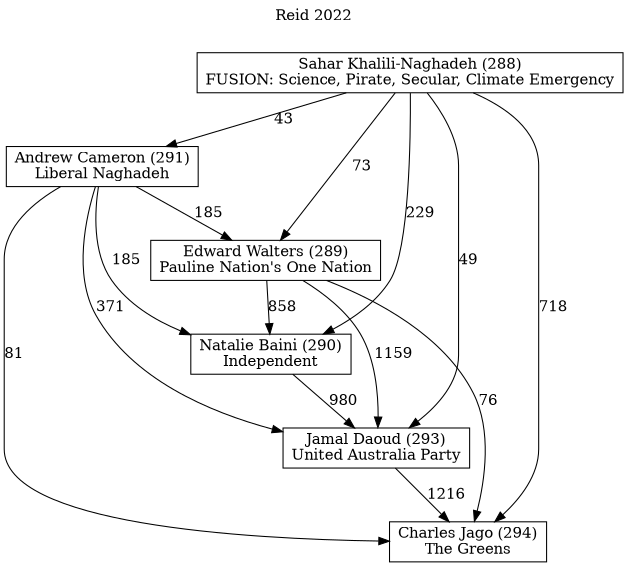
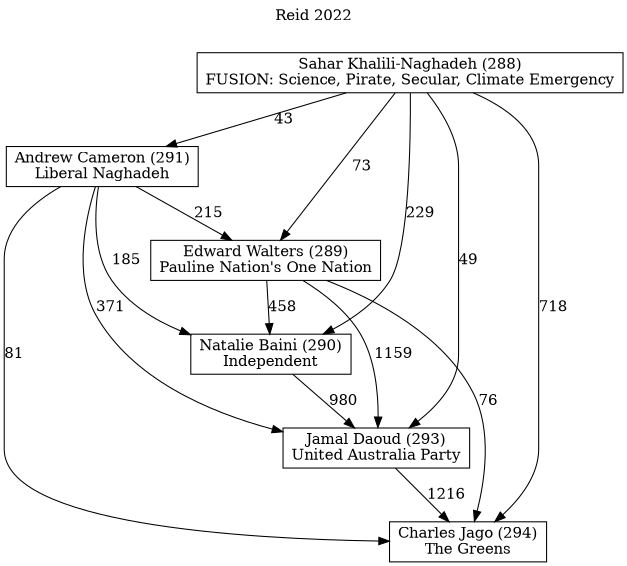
(209, 213) -> (209, 213)
(283, 307) -> (283, 307)
